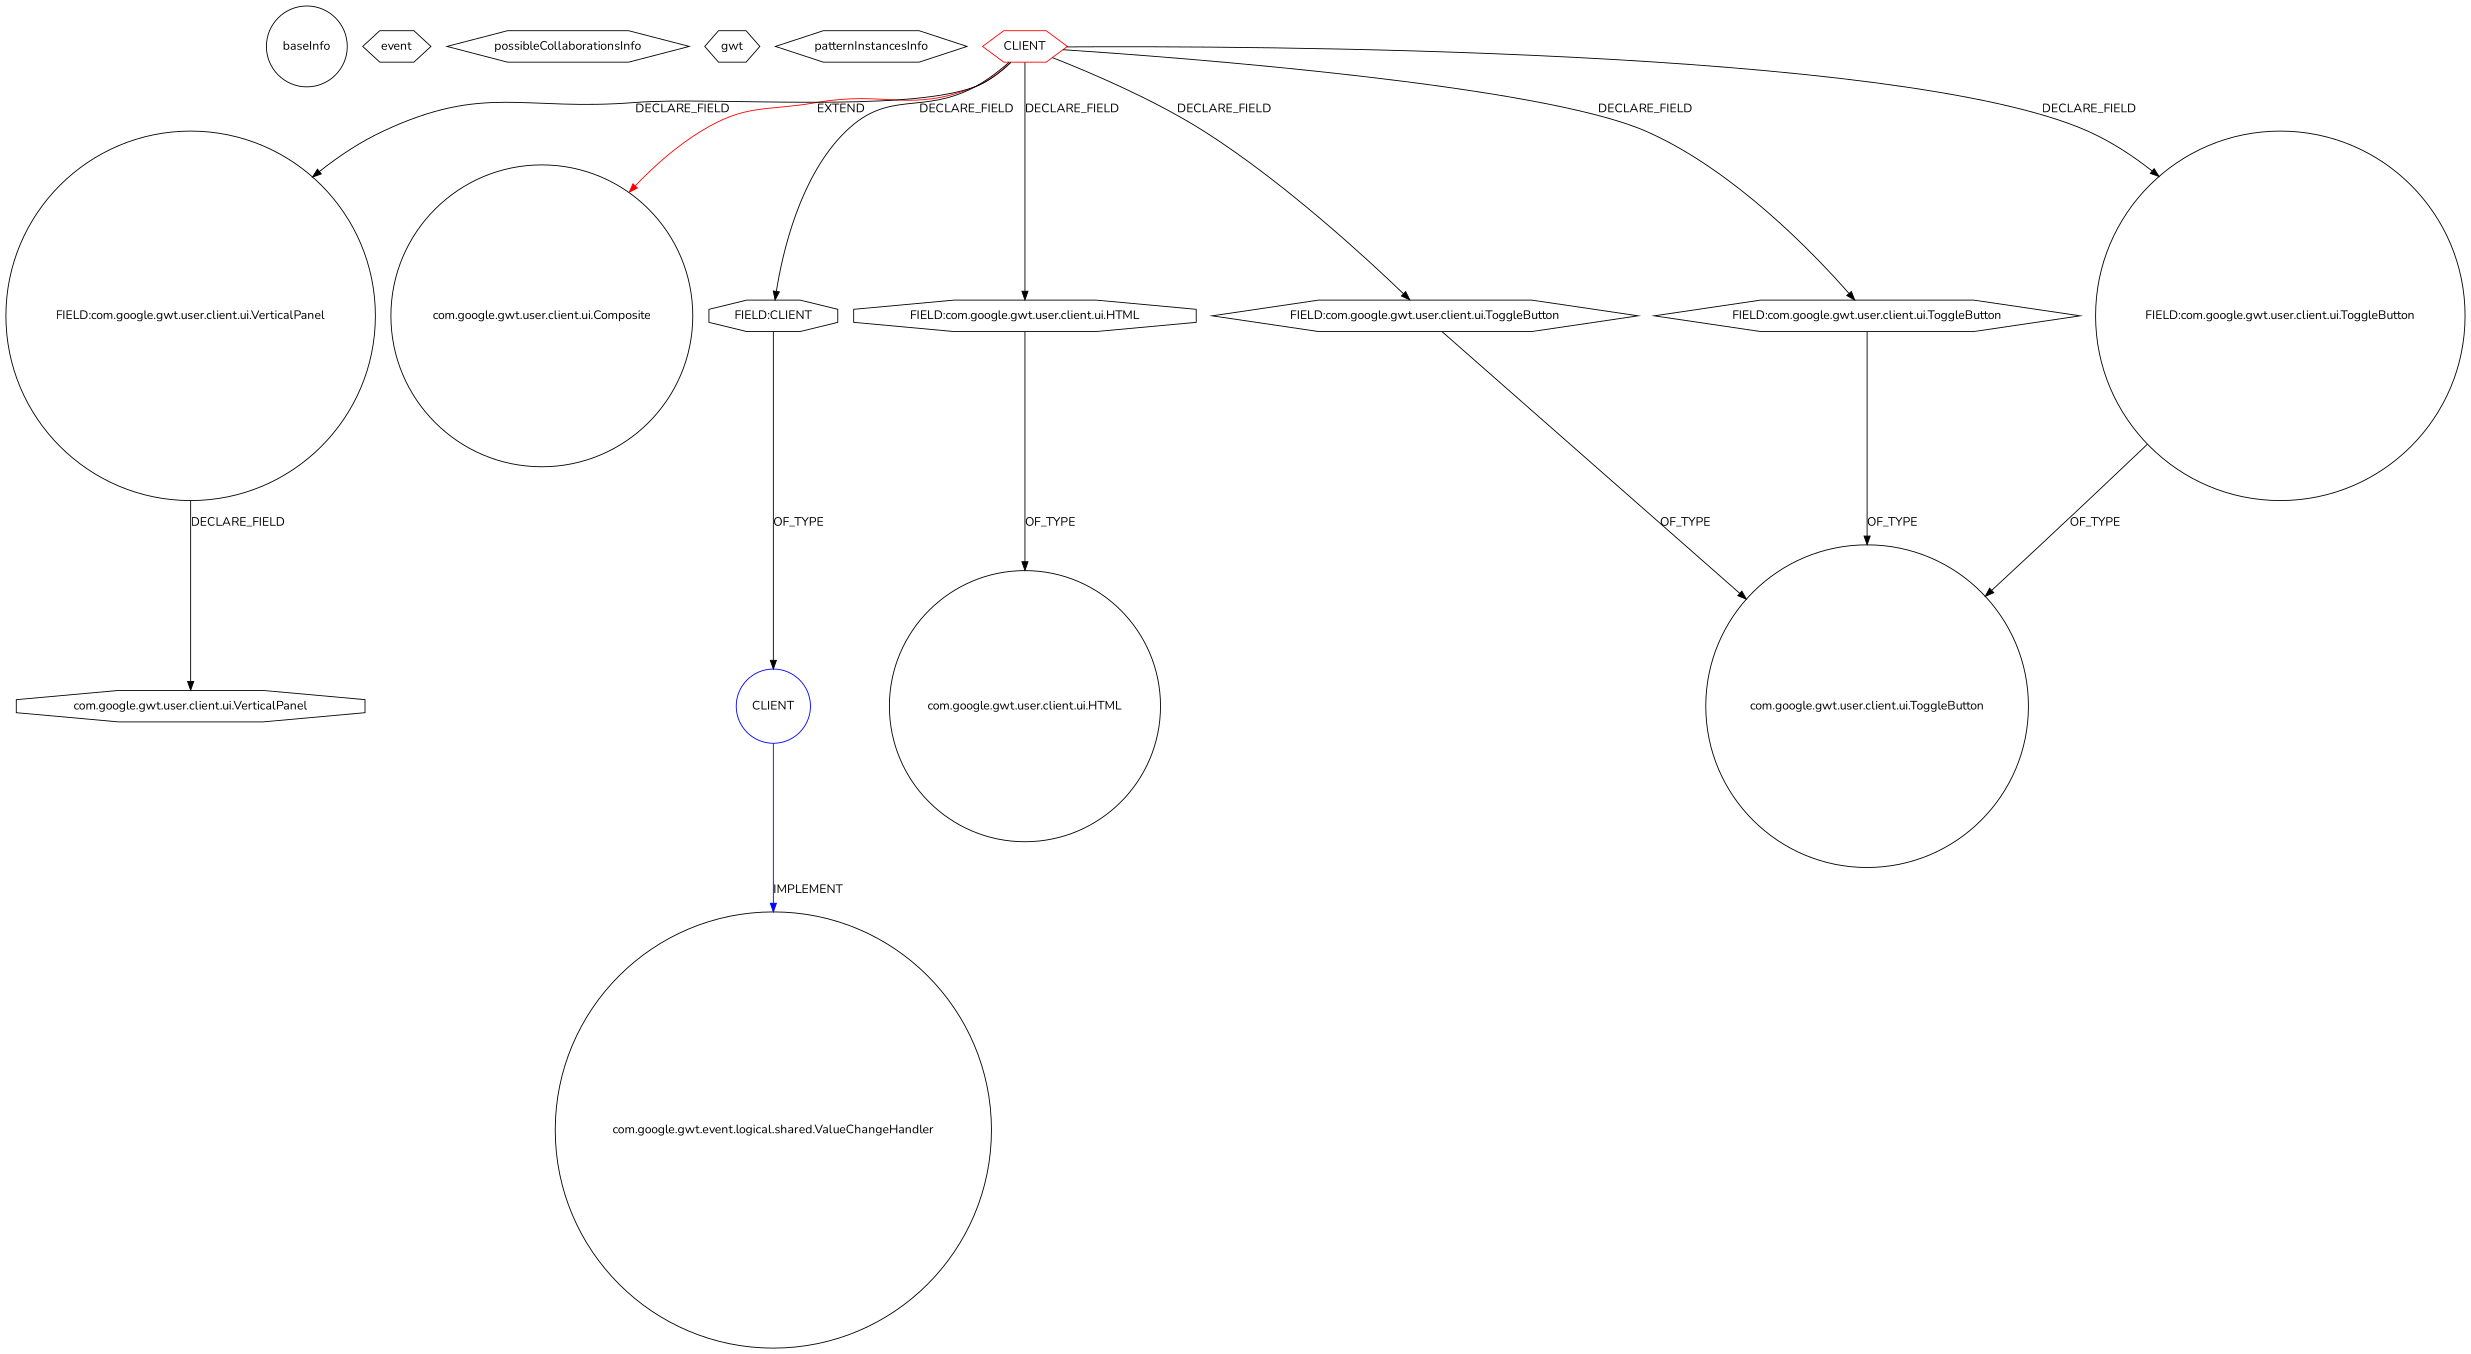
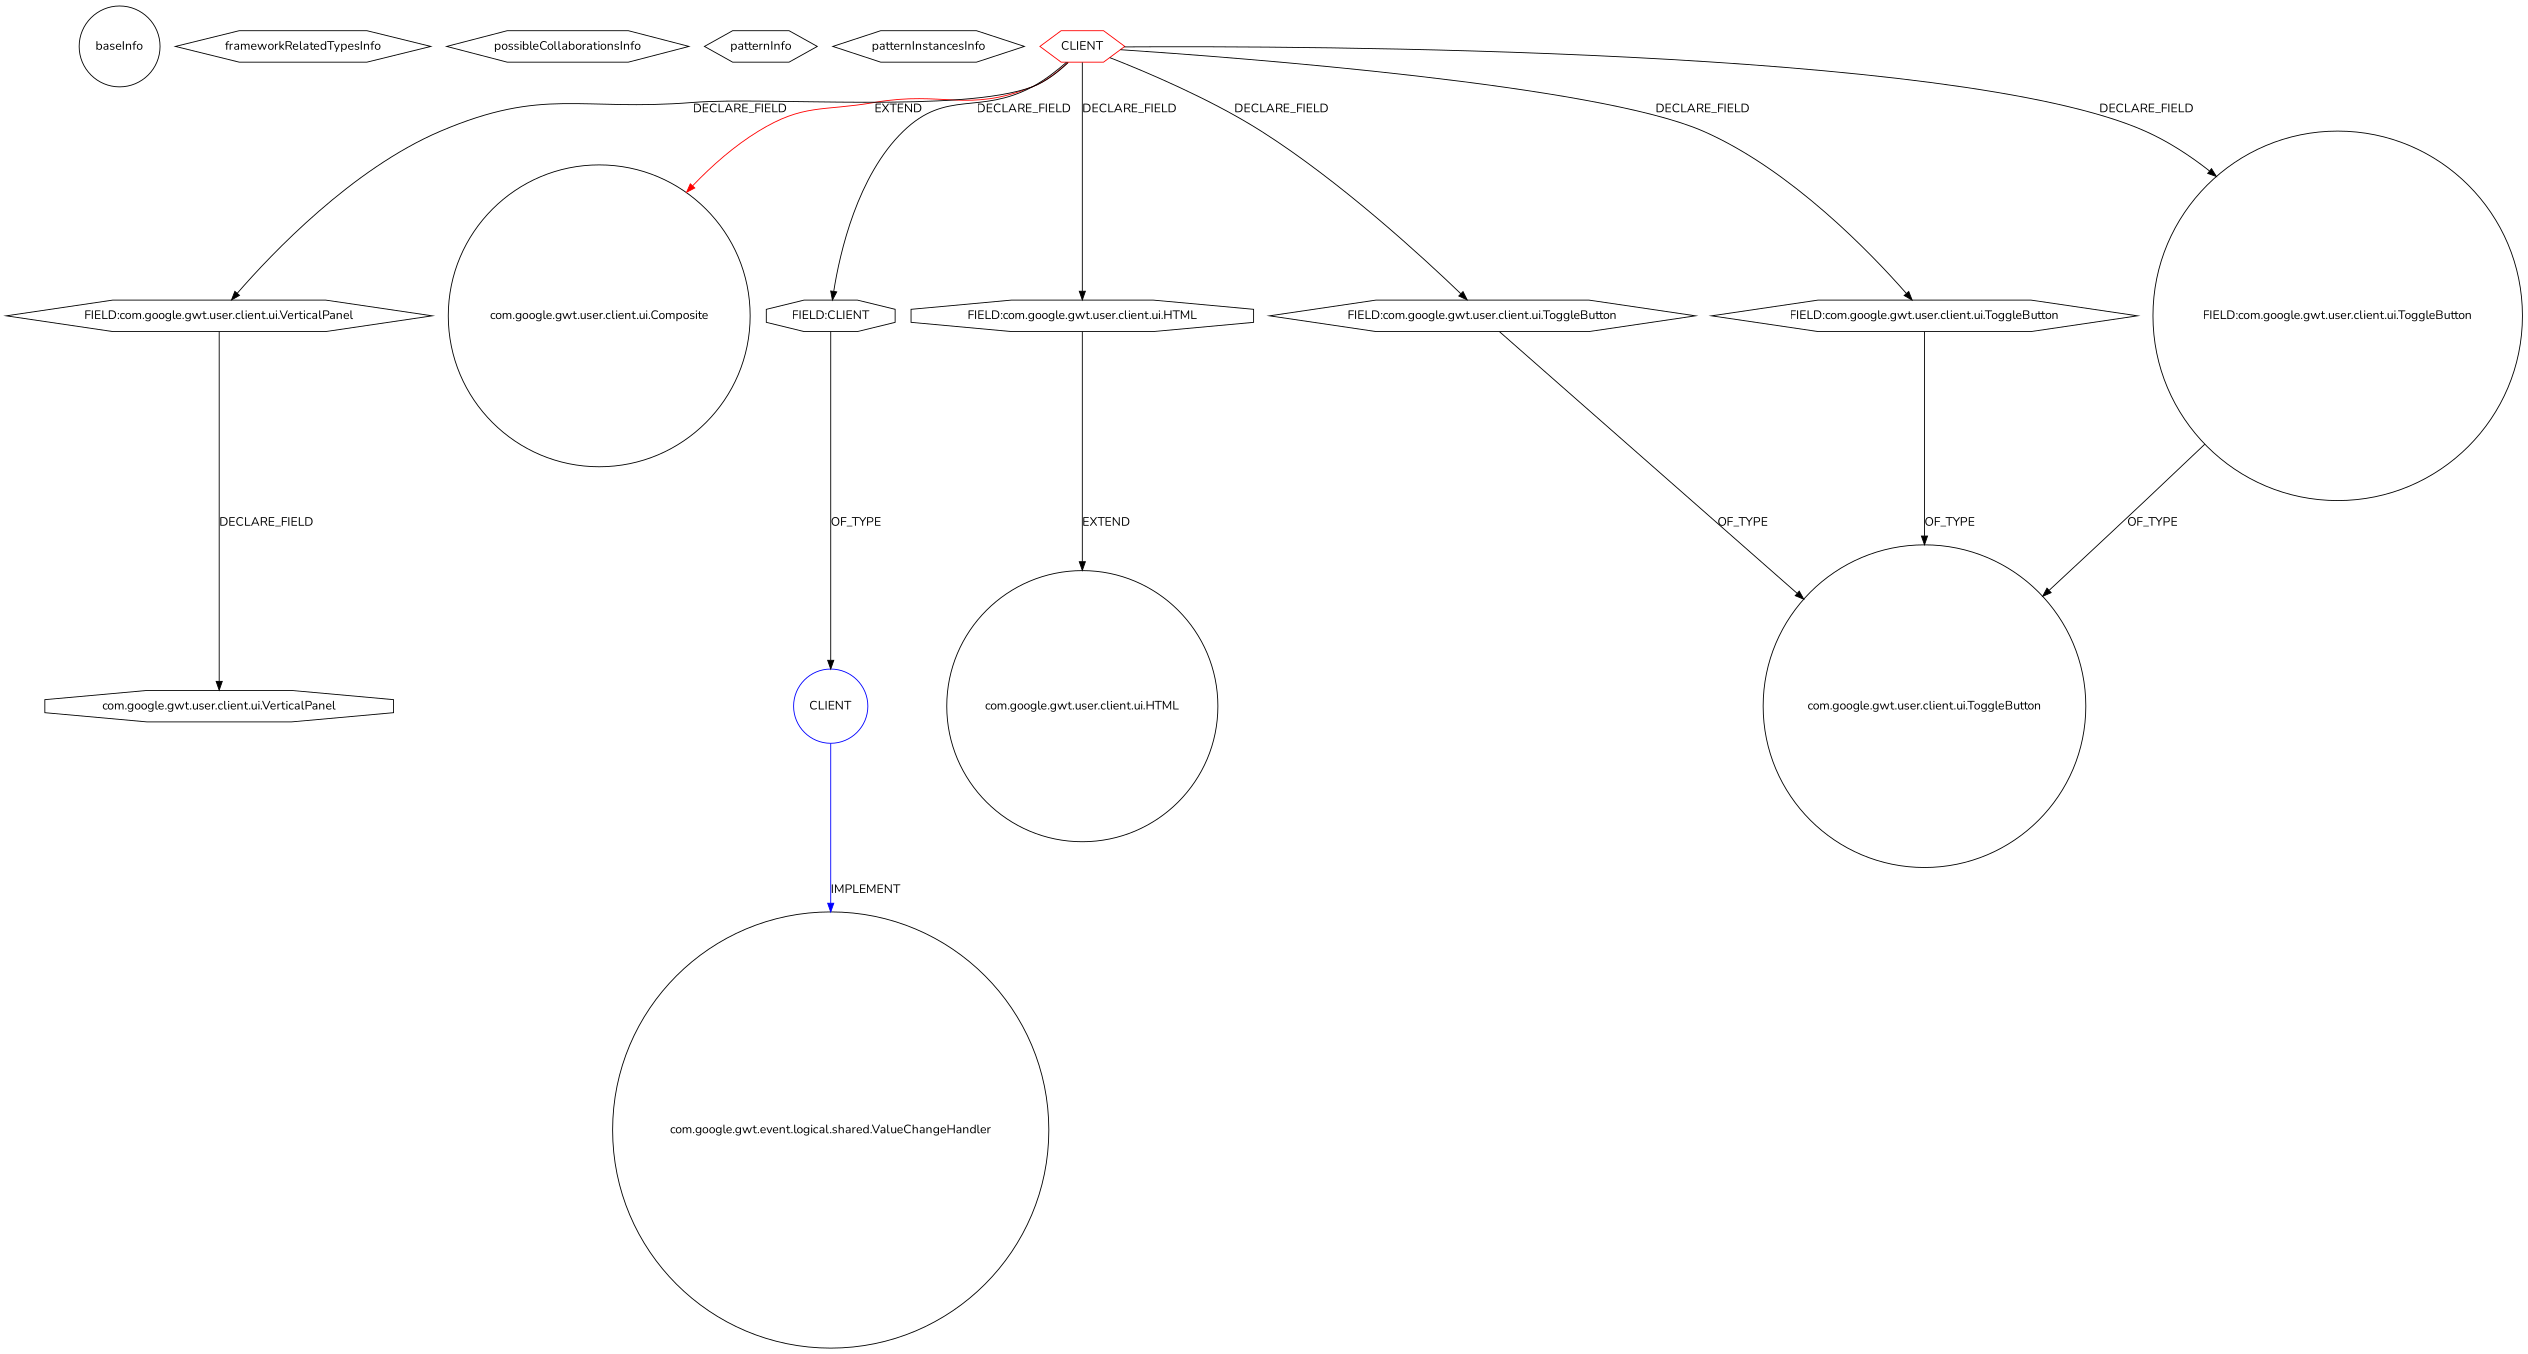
(397, 46) -> (303, 46)
(732, 46) -> (761, 46)
(191, 316) -> (219, 316)
(1050, 523) -> (1106, 523)
